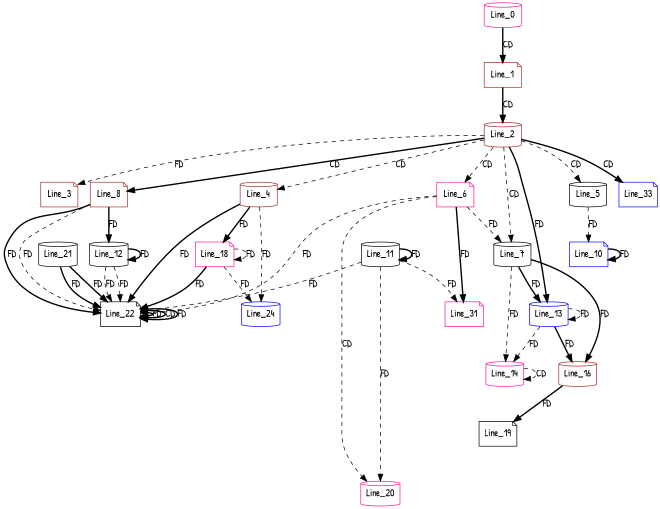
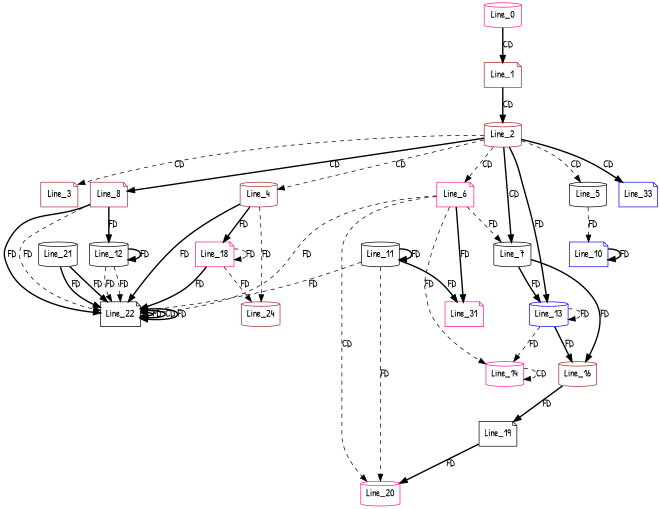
(179, 165) -> (179, 165)
(507, 191) -> (507, 191)
(429, 274) -> (430, 275)
(509, 311) -> (426, 293)
(261, 314) -> (261, 314)
none -> (443, 462)
